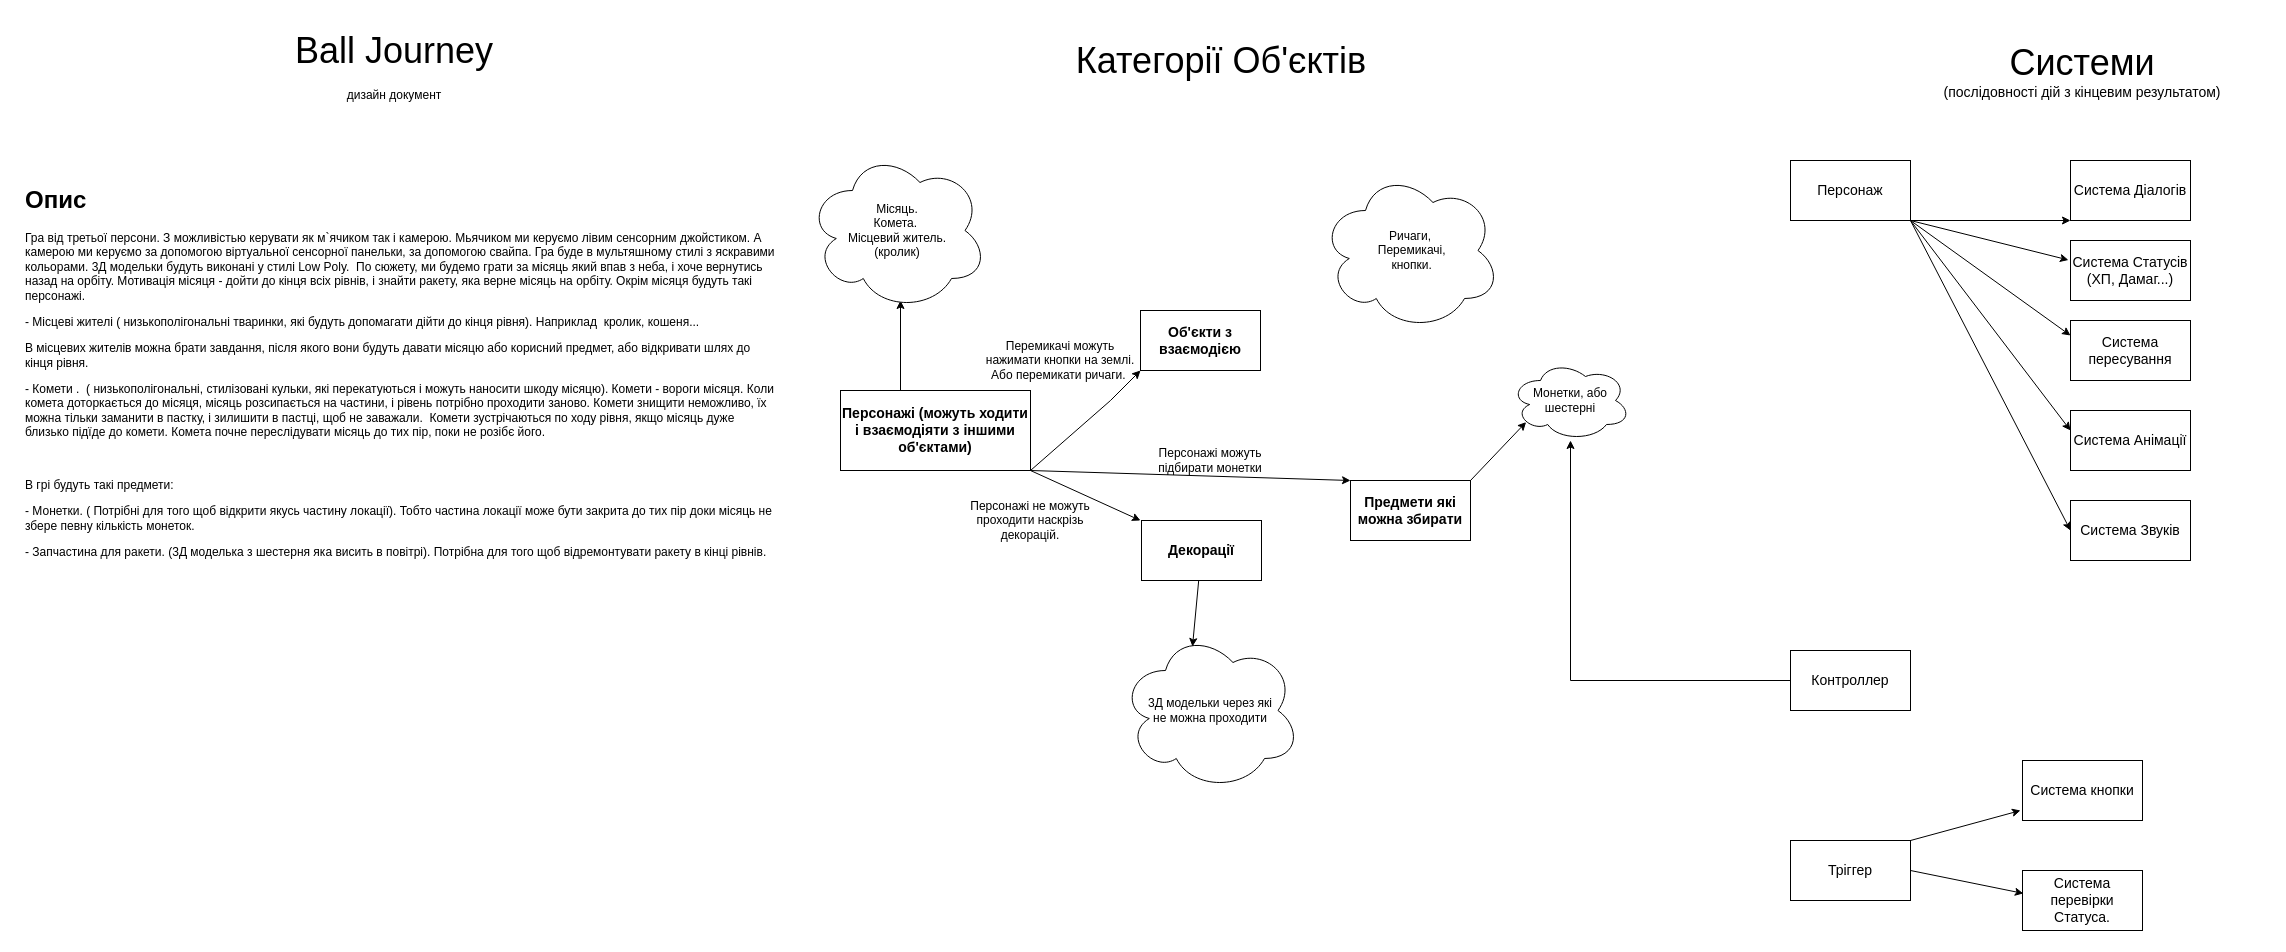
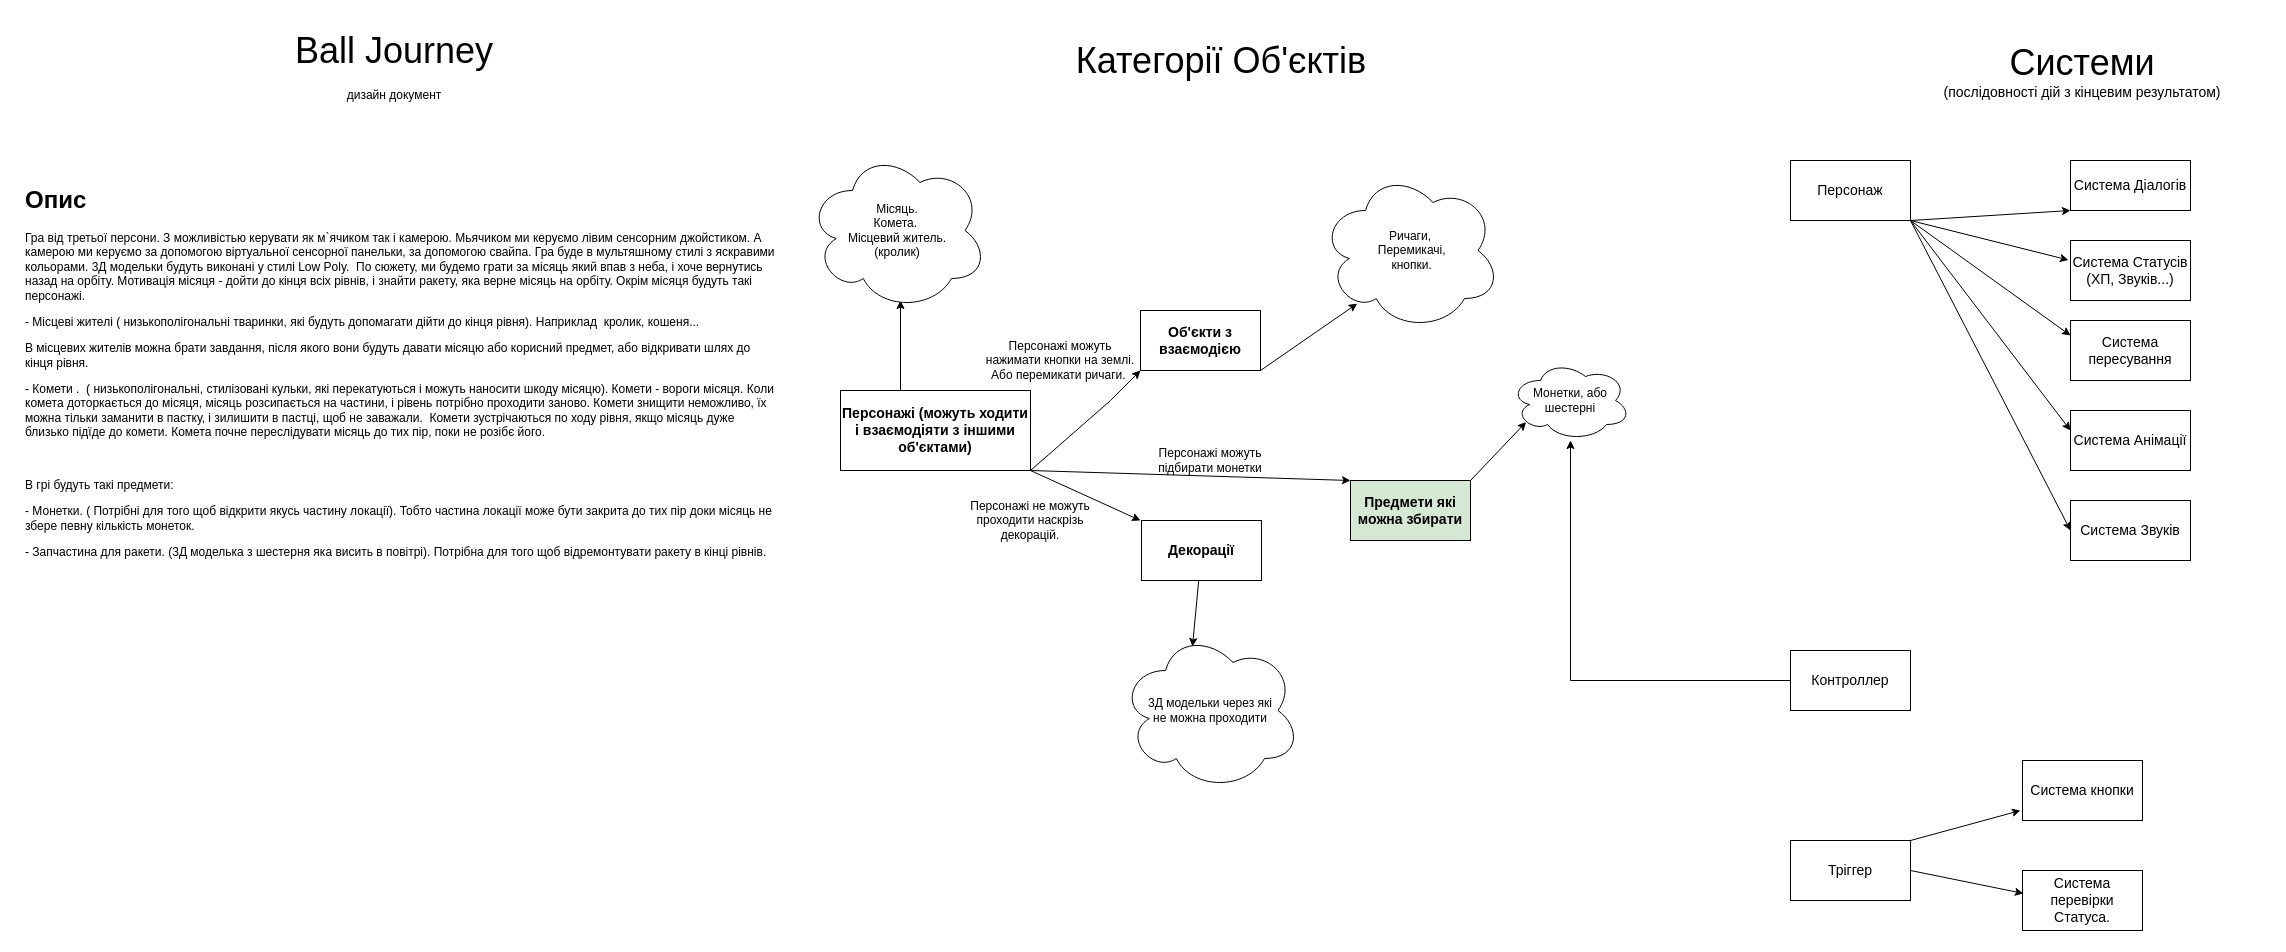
(2131, 191) -> (2131, 186)
(2131, 271) -> (2131, 271)
none -> (1306, 339)
(1061, 361) -> (1061, 361)
(1411, 511) -> (1411, 511)
